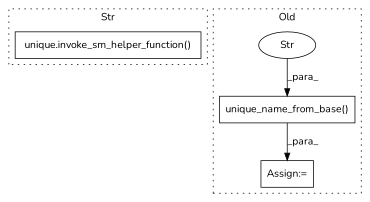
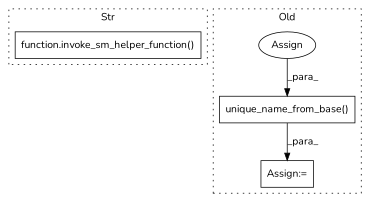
(108, 45) -> (108, 45)
(287, 45) -> (287, 45)
